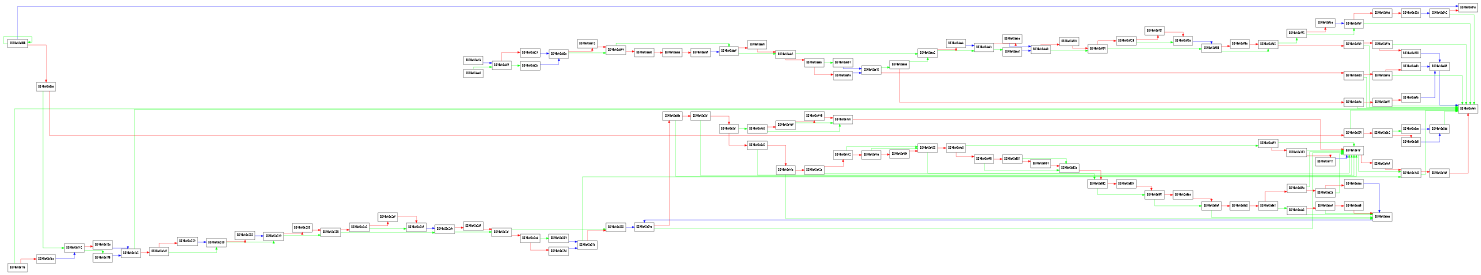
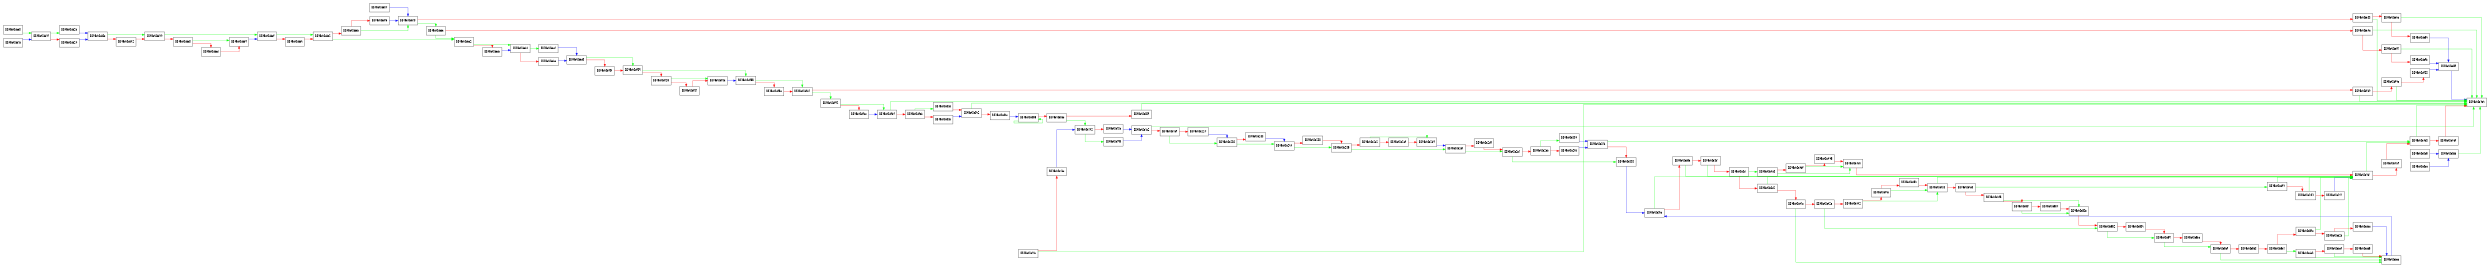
(720, 6) -> (1013, 117)
none -> (210, 40)
(827, 63) -> (386, 31)
none -> (943, 107)
(1382, 133) -> none
(1183, 195) -> (2192, 238)
